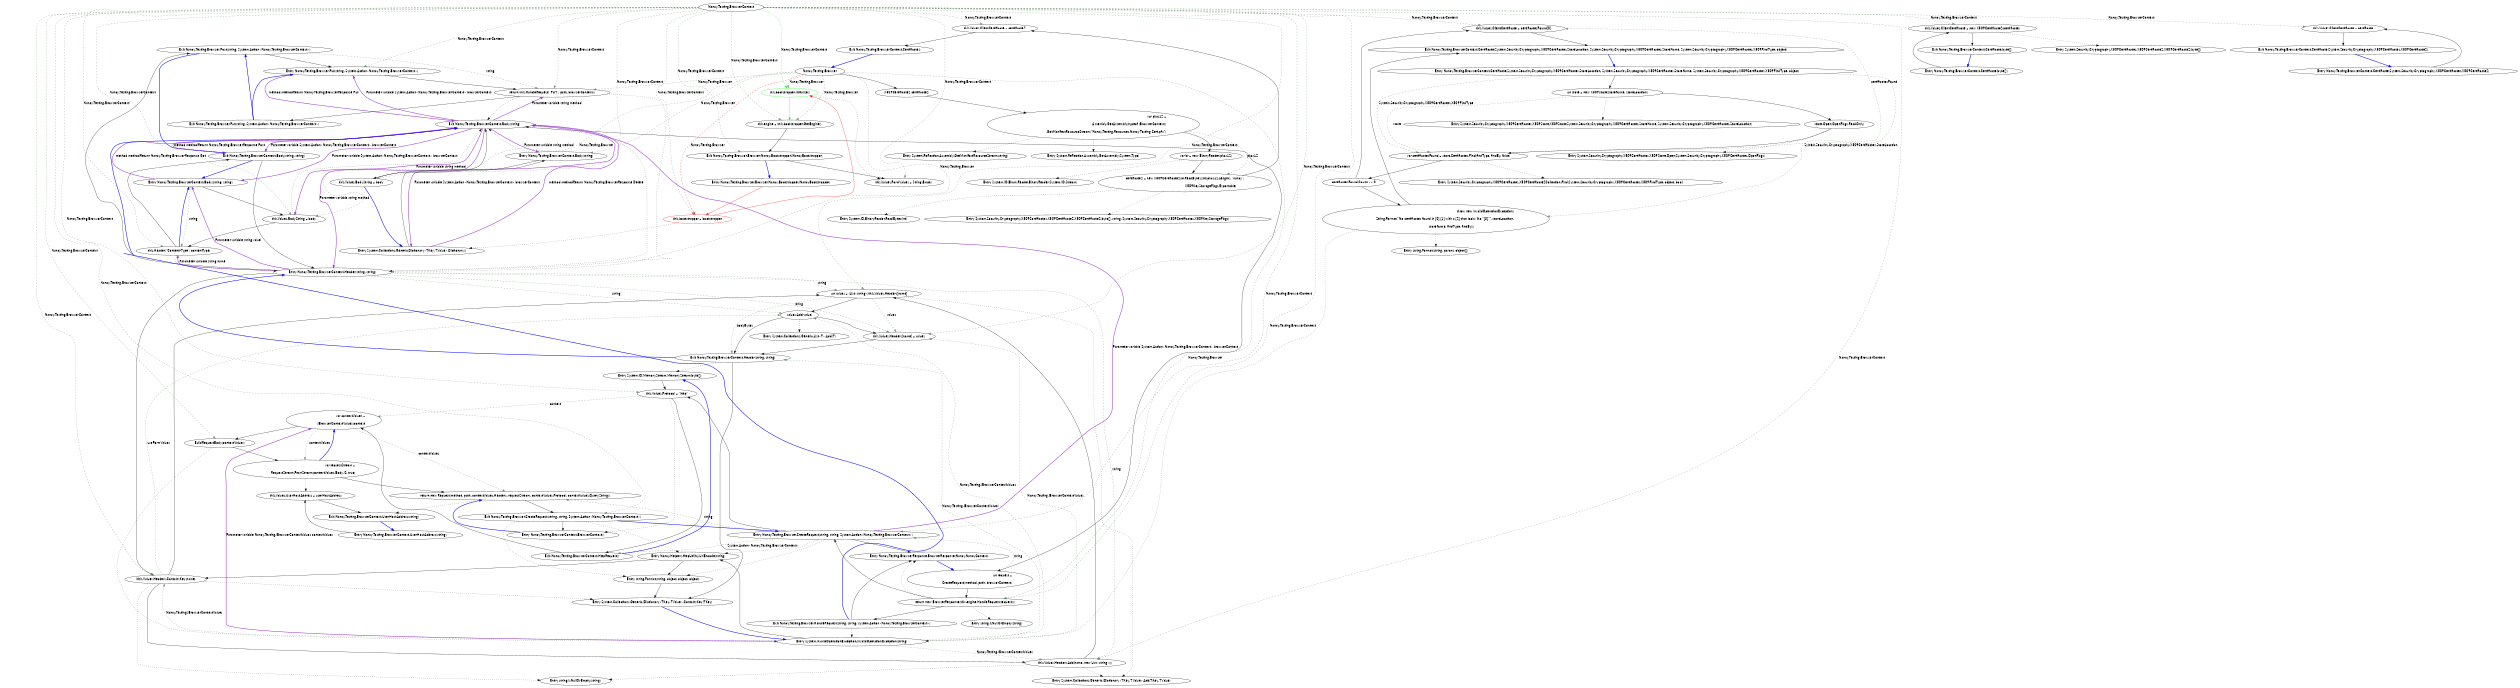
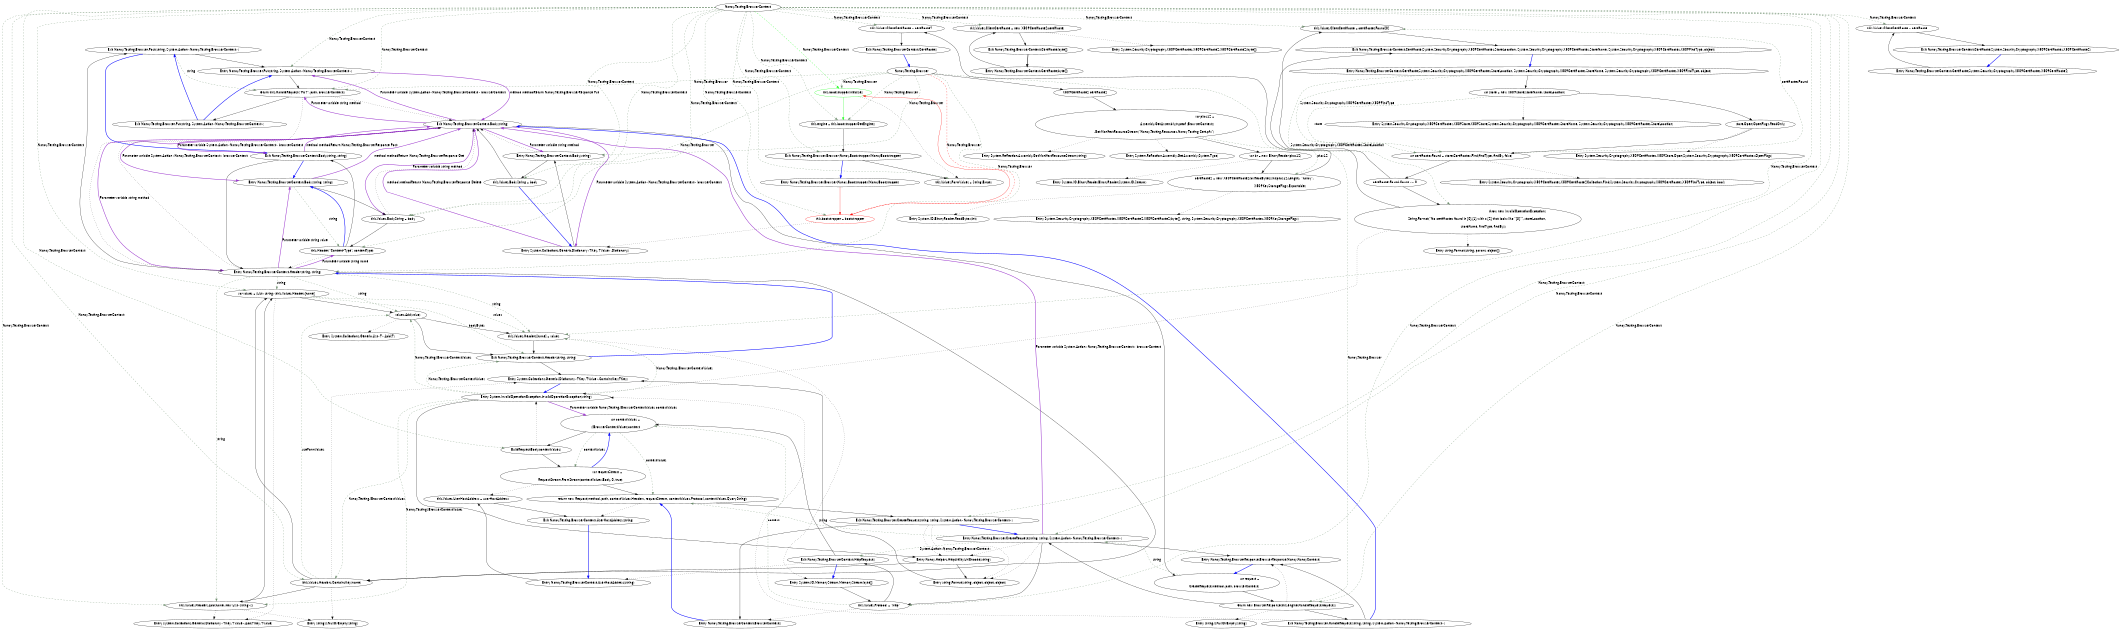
(1970, 59) -> (1028, 59)
(697, 367) -> (803, 380)
none -> (690, 573)
